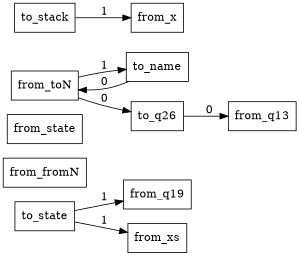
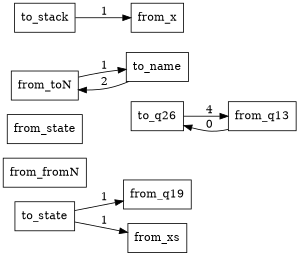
(105, 82) -> (105, 82)
(100, 105) -> (210, 131)
(210, 110) -> (210, 110)
